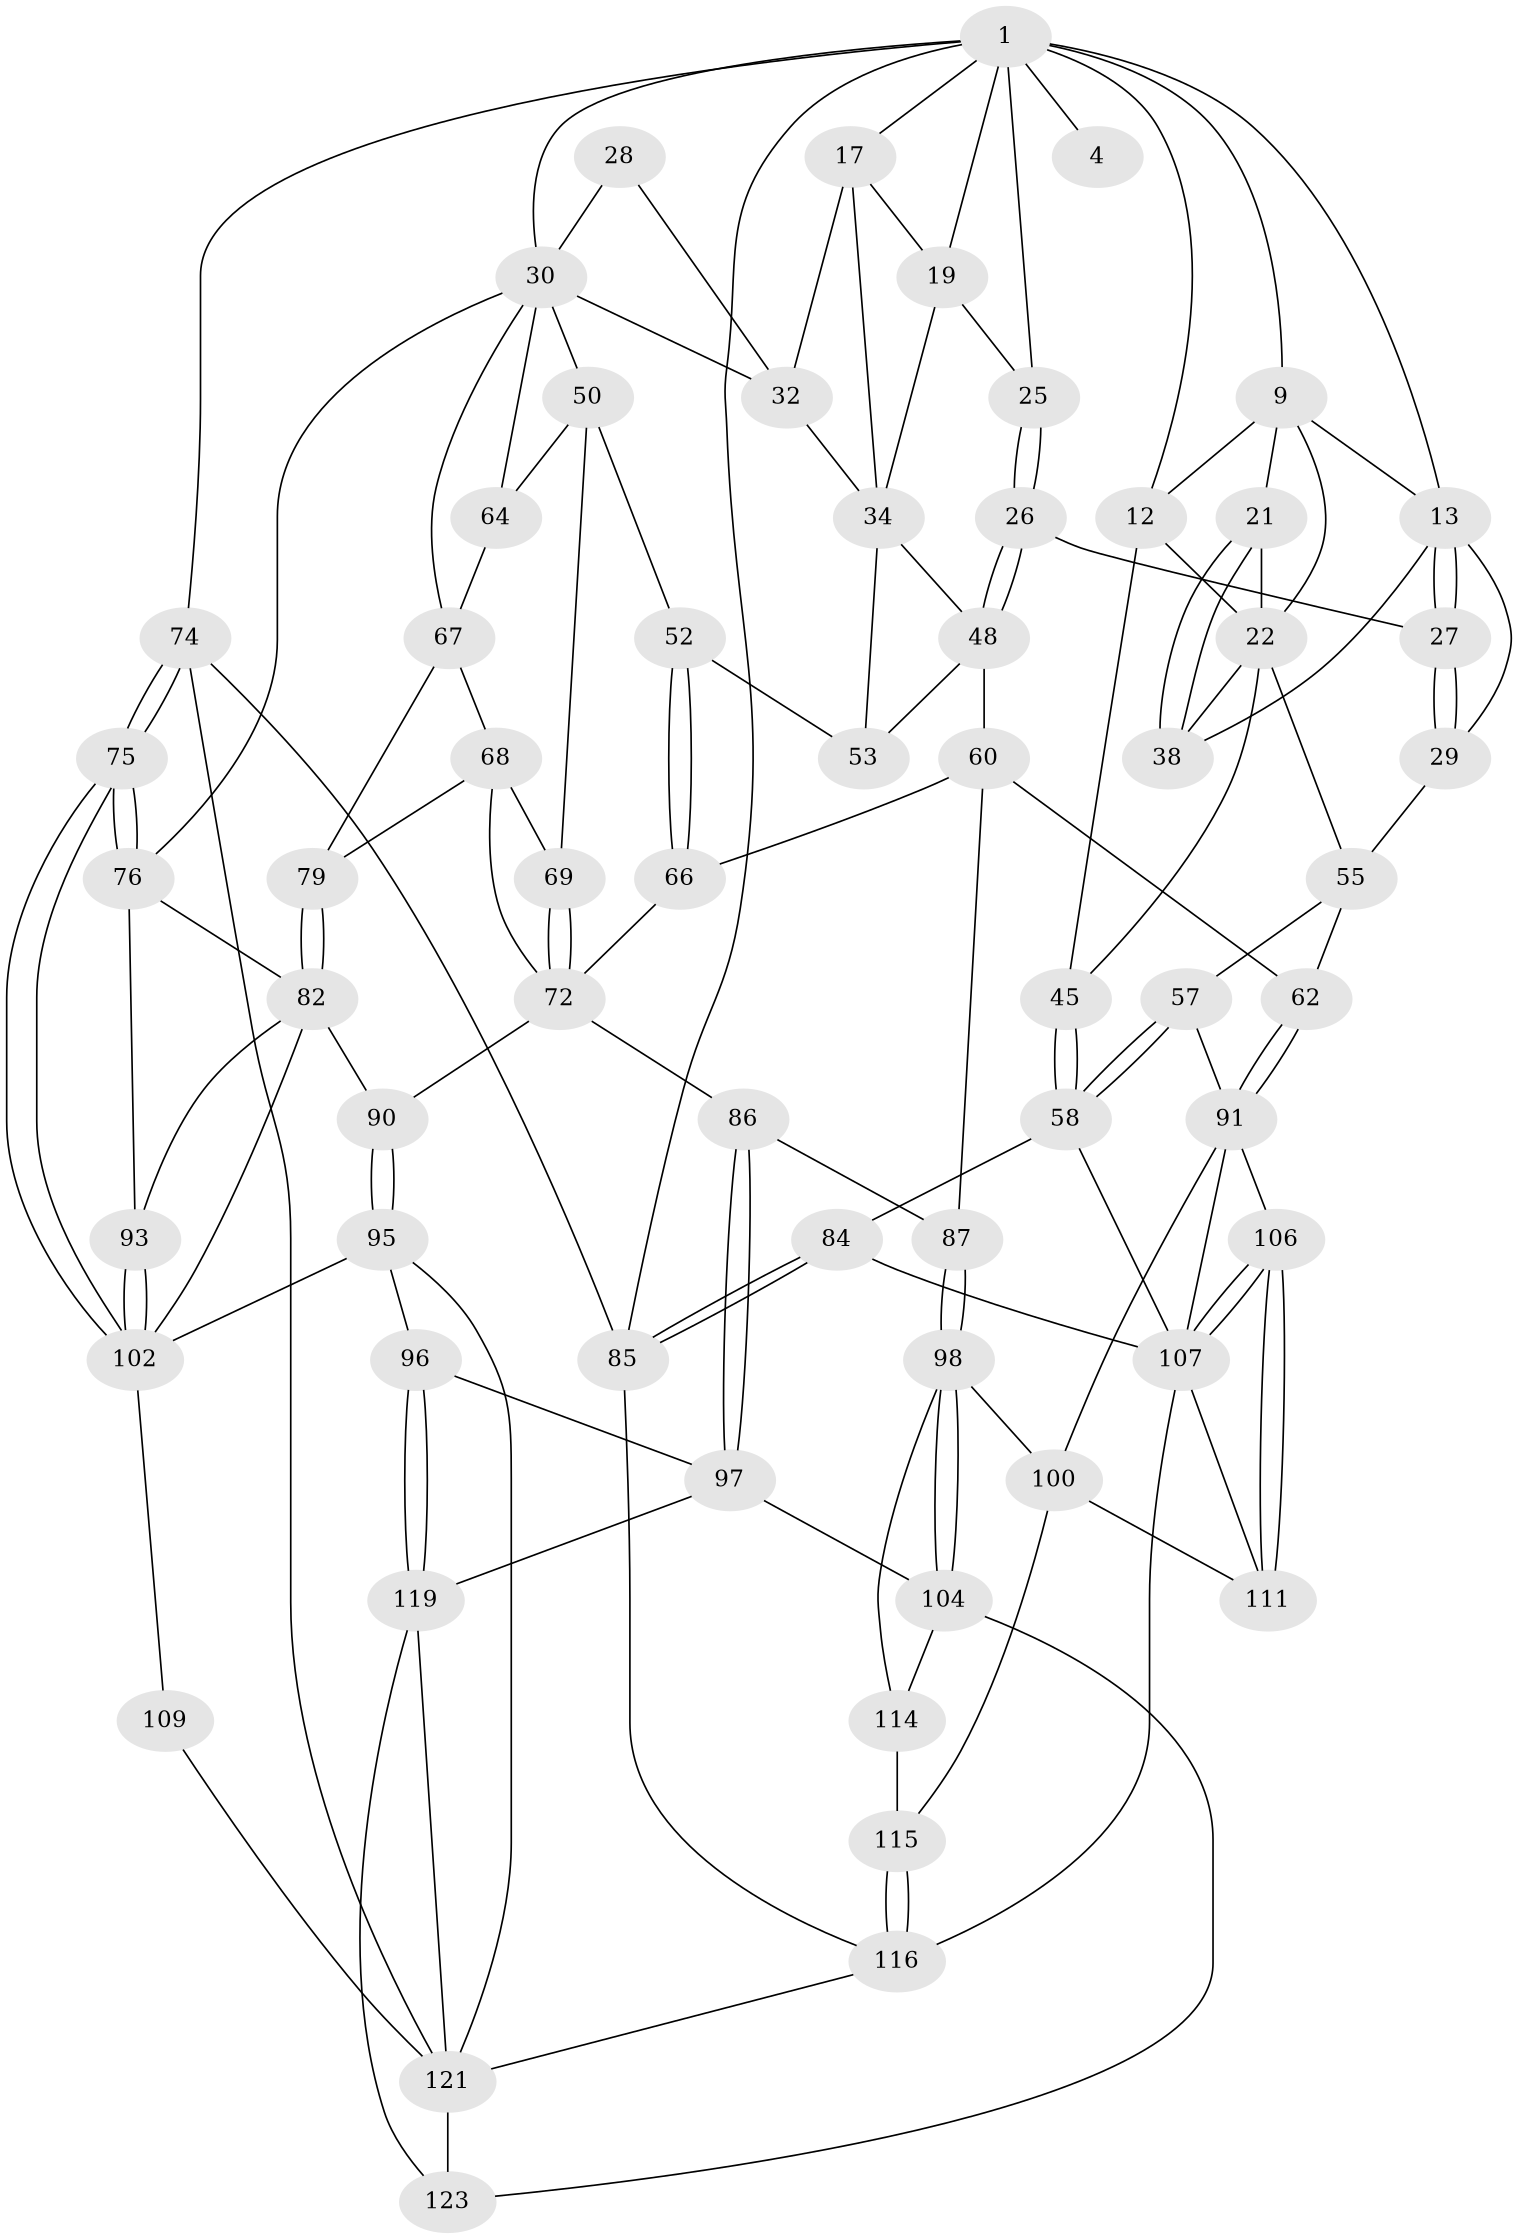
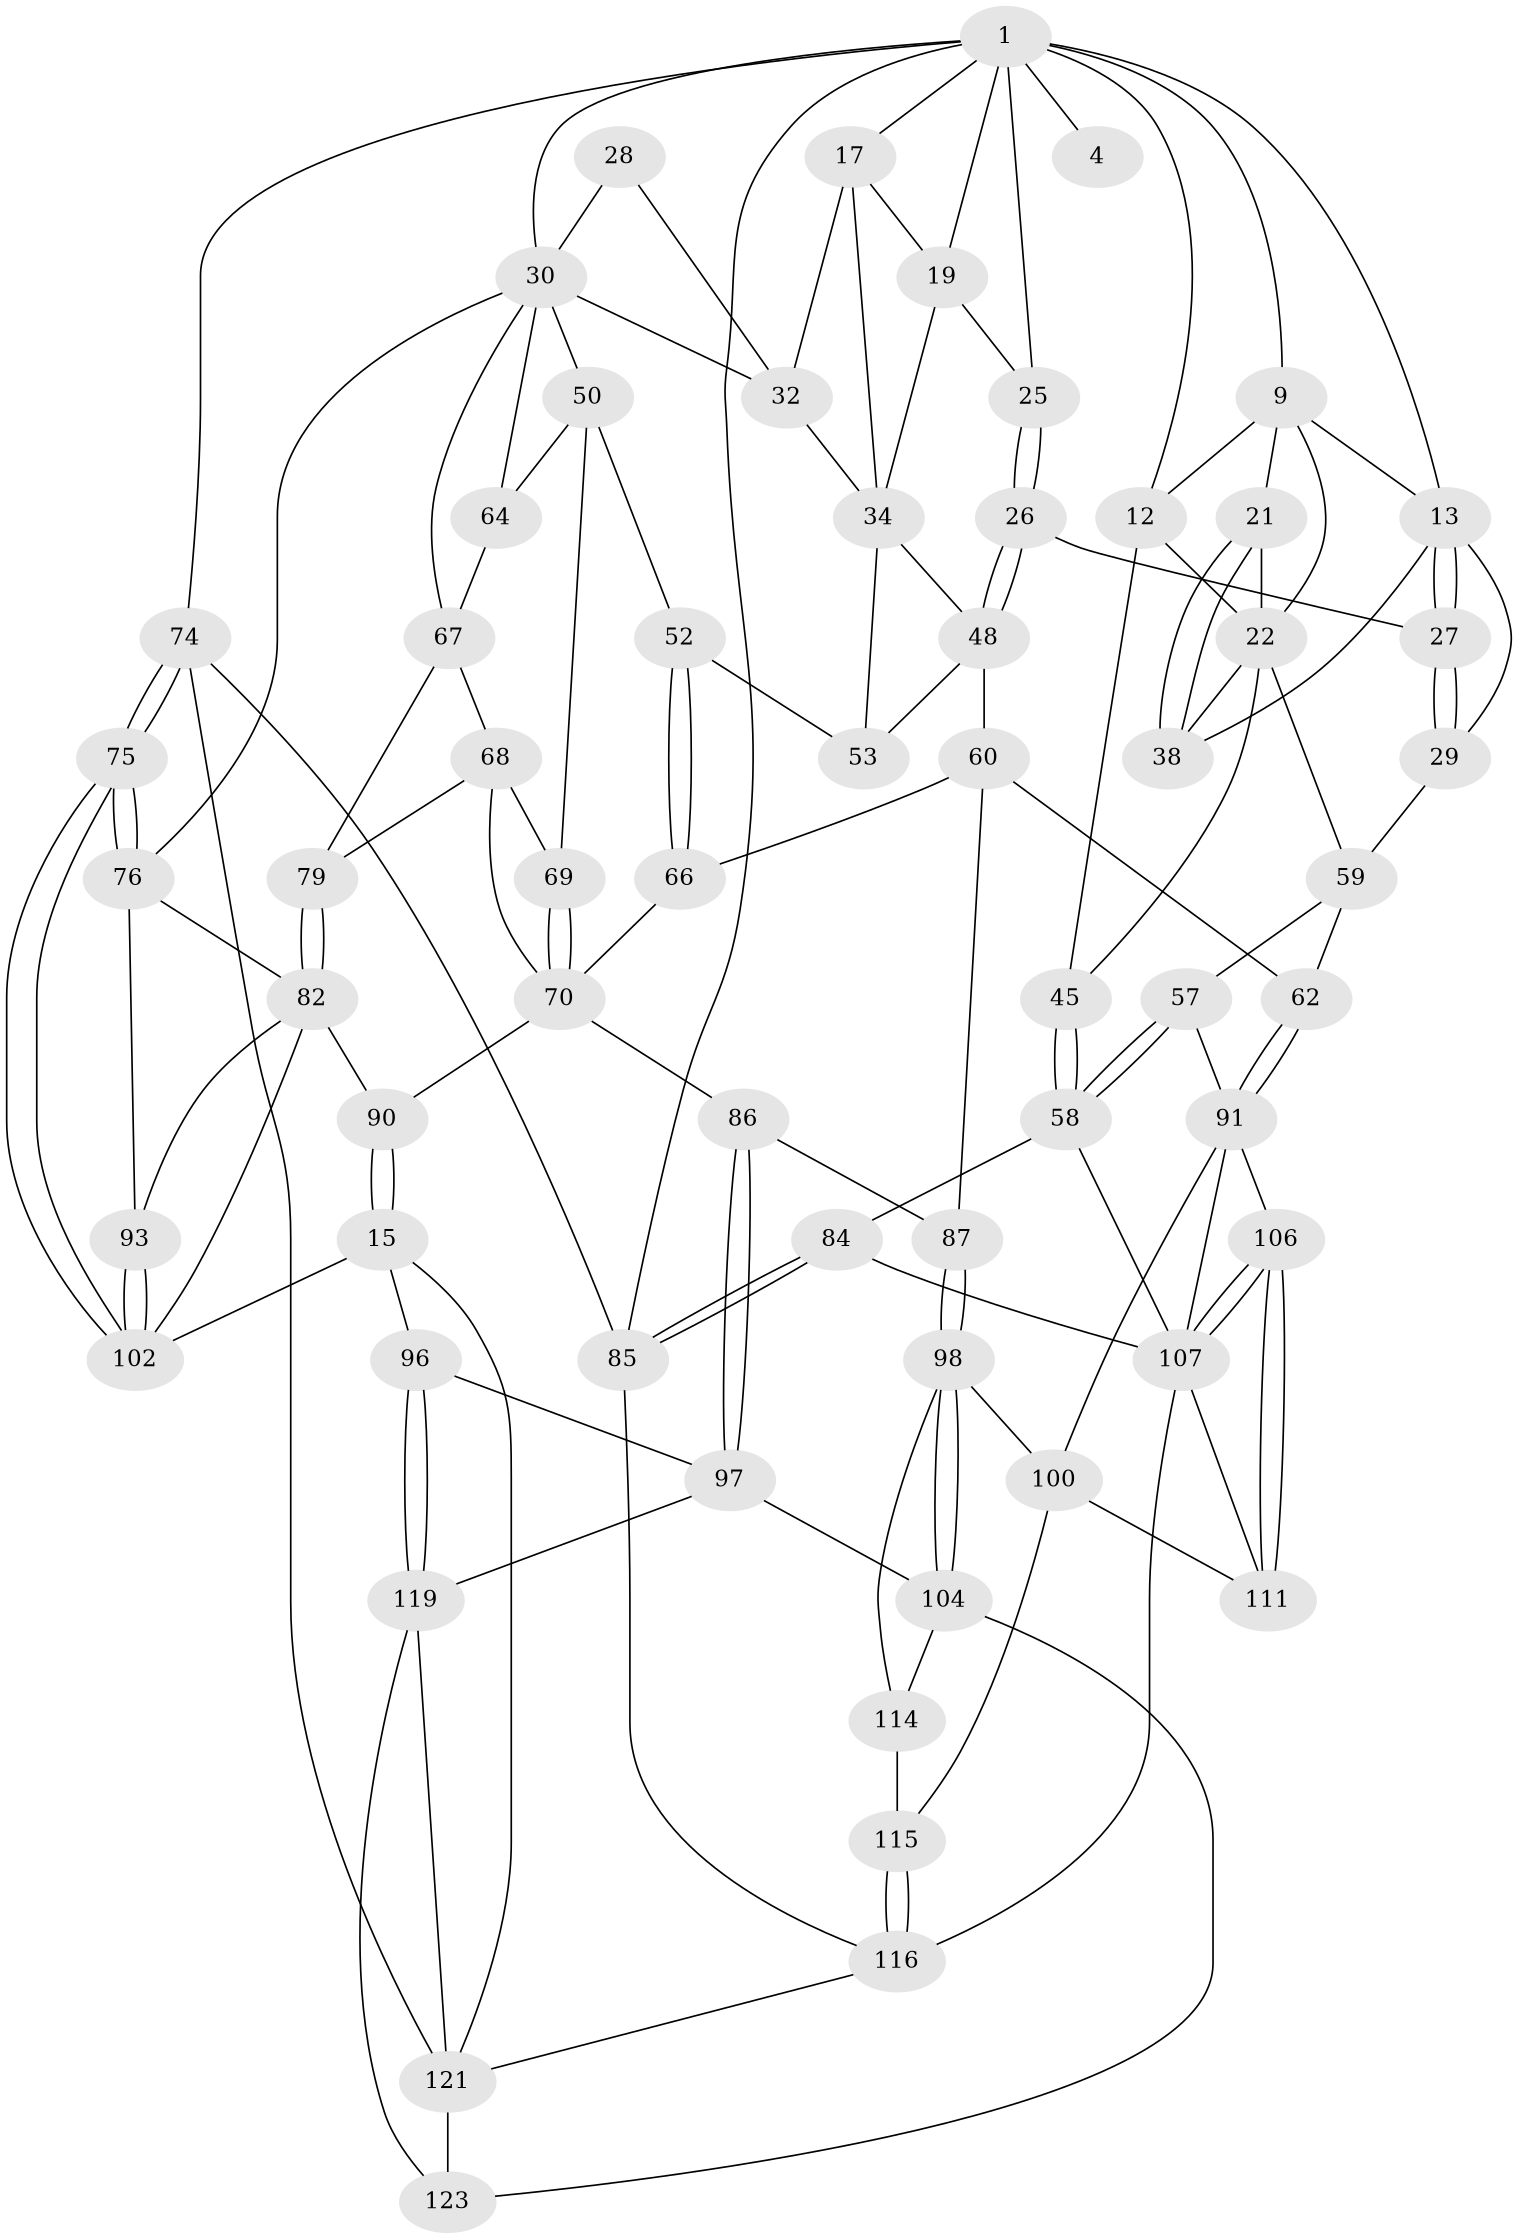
(1352, 879) -> (1352, 879)
(560, 999) -> (560, 999)
(383, 1240) -> (383, 1240)
(165, 1721) -> none
